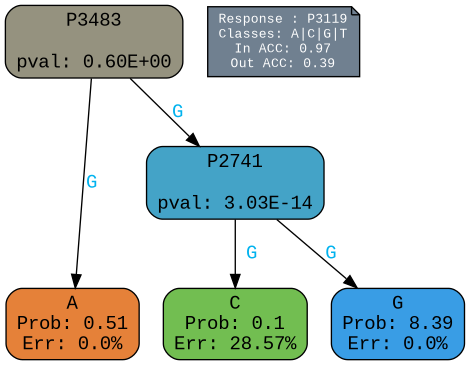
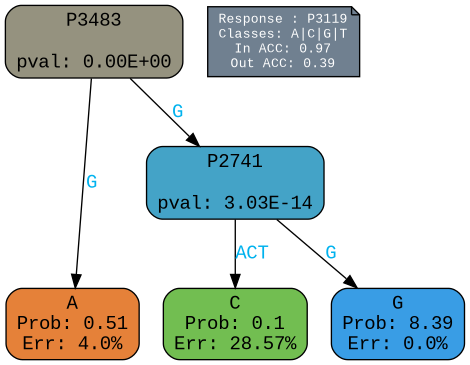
(94, 42) -> (94, 42)
(252, 253) -> (252, 253)
(73, 324) -> (73, 324)
